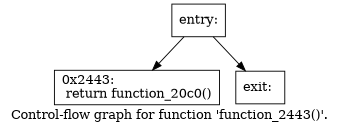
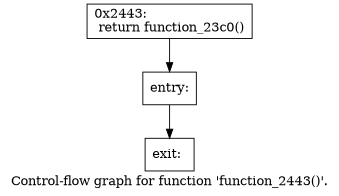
(171, 50) -> (170, 51)
(137, 94) -> (170, 28)
